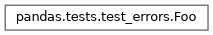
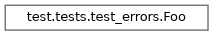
(107, 18) -> (107, 18)
